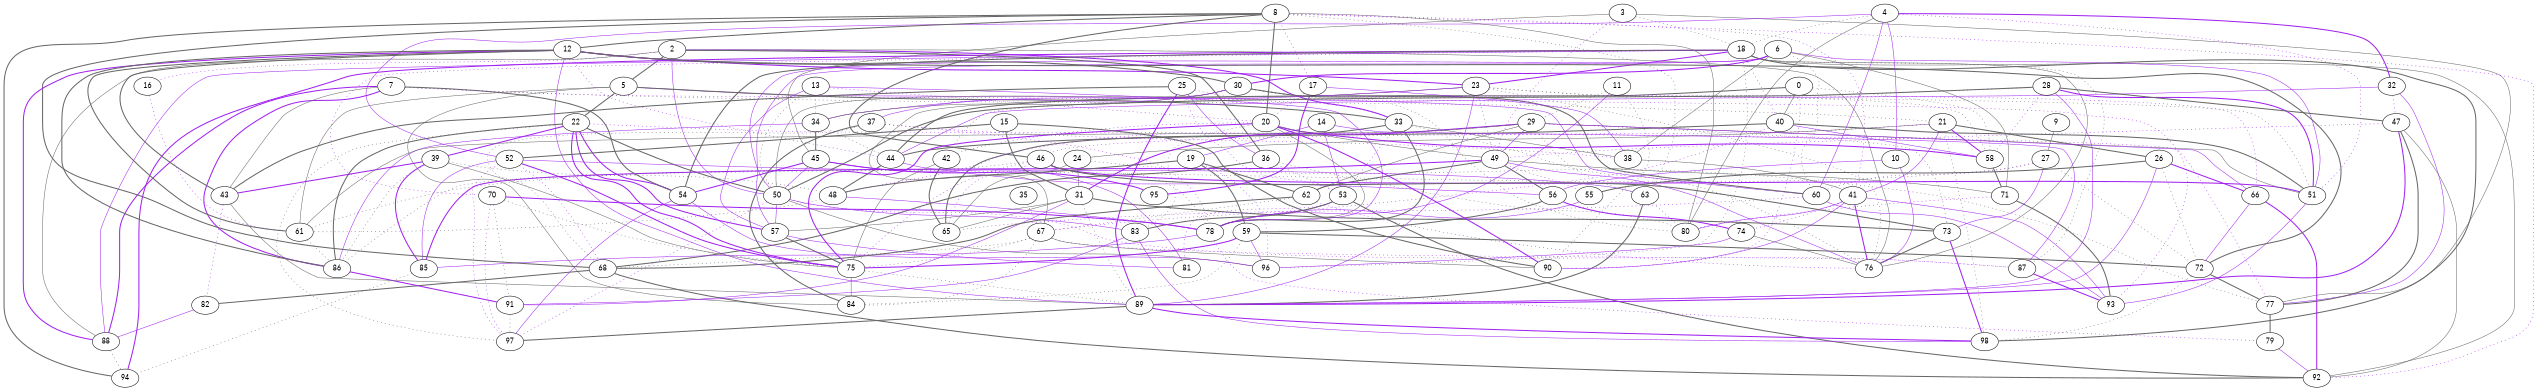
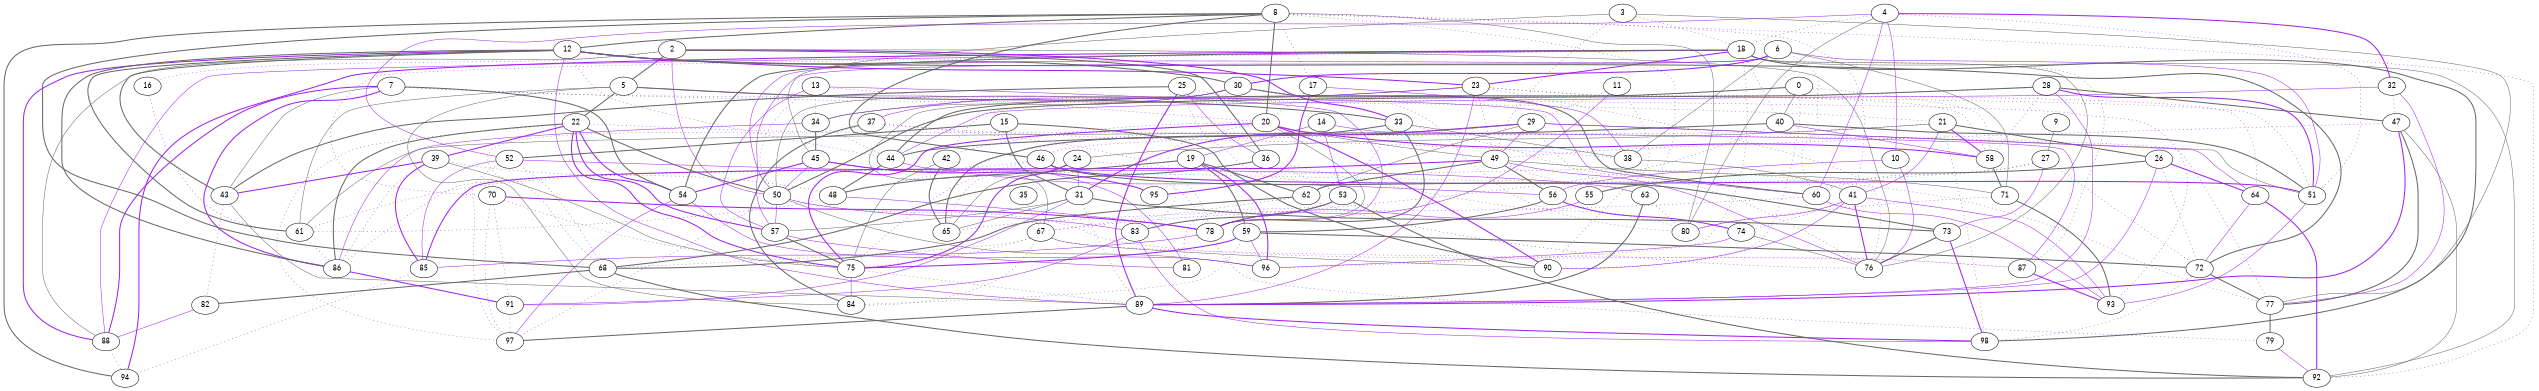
(1872, 143) -> none
(1249, 195) -> (1249, 195)
(2255, 196) -> (2255, 196)
(675, 229) -> (976, 231)
